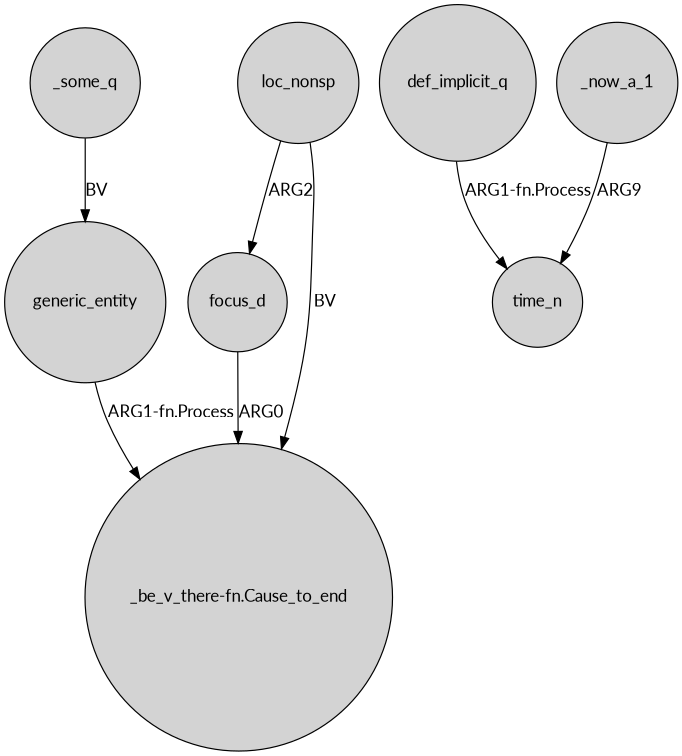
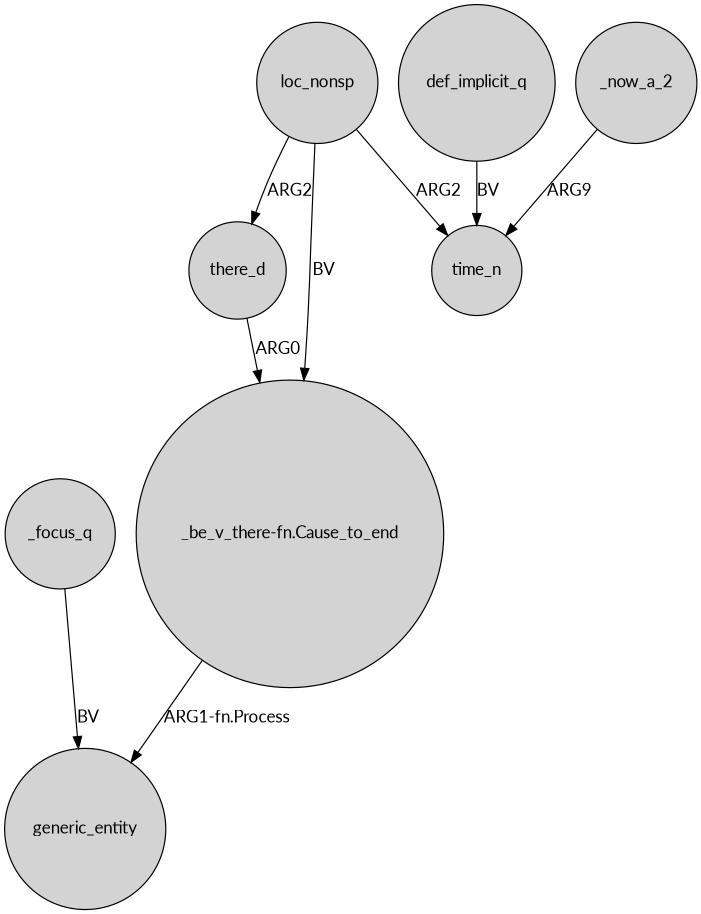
(85, 83) -> (60, 534)
(617, 83) -> (636, 83)
none -> (398, 178)
(528, 191) -> (488, 191)
(238, 302) -> (238, 270)
(110, 427) -> (170, 706)
